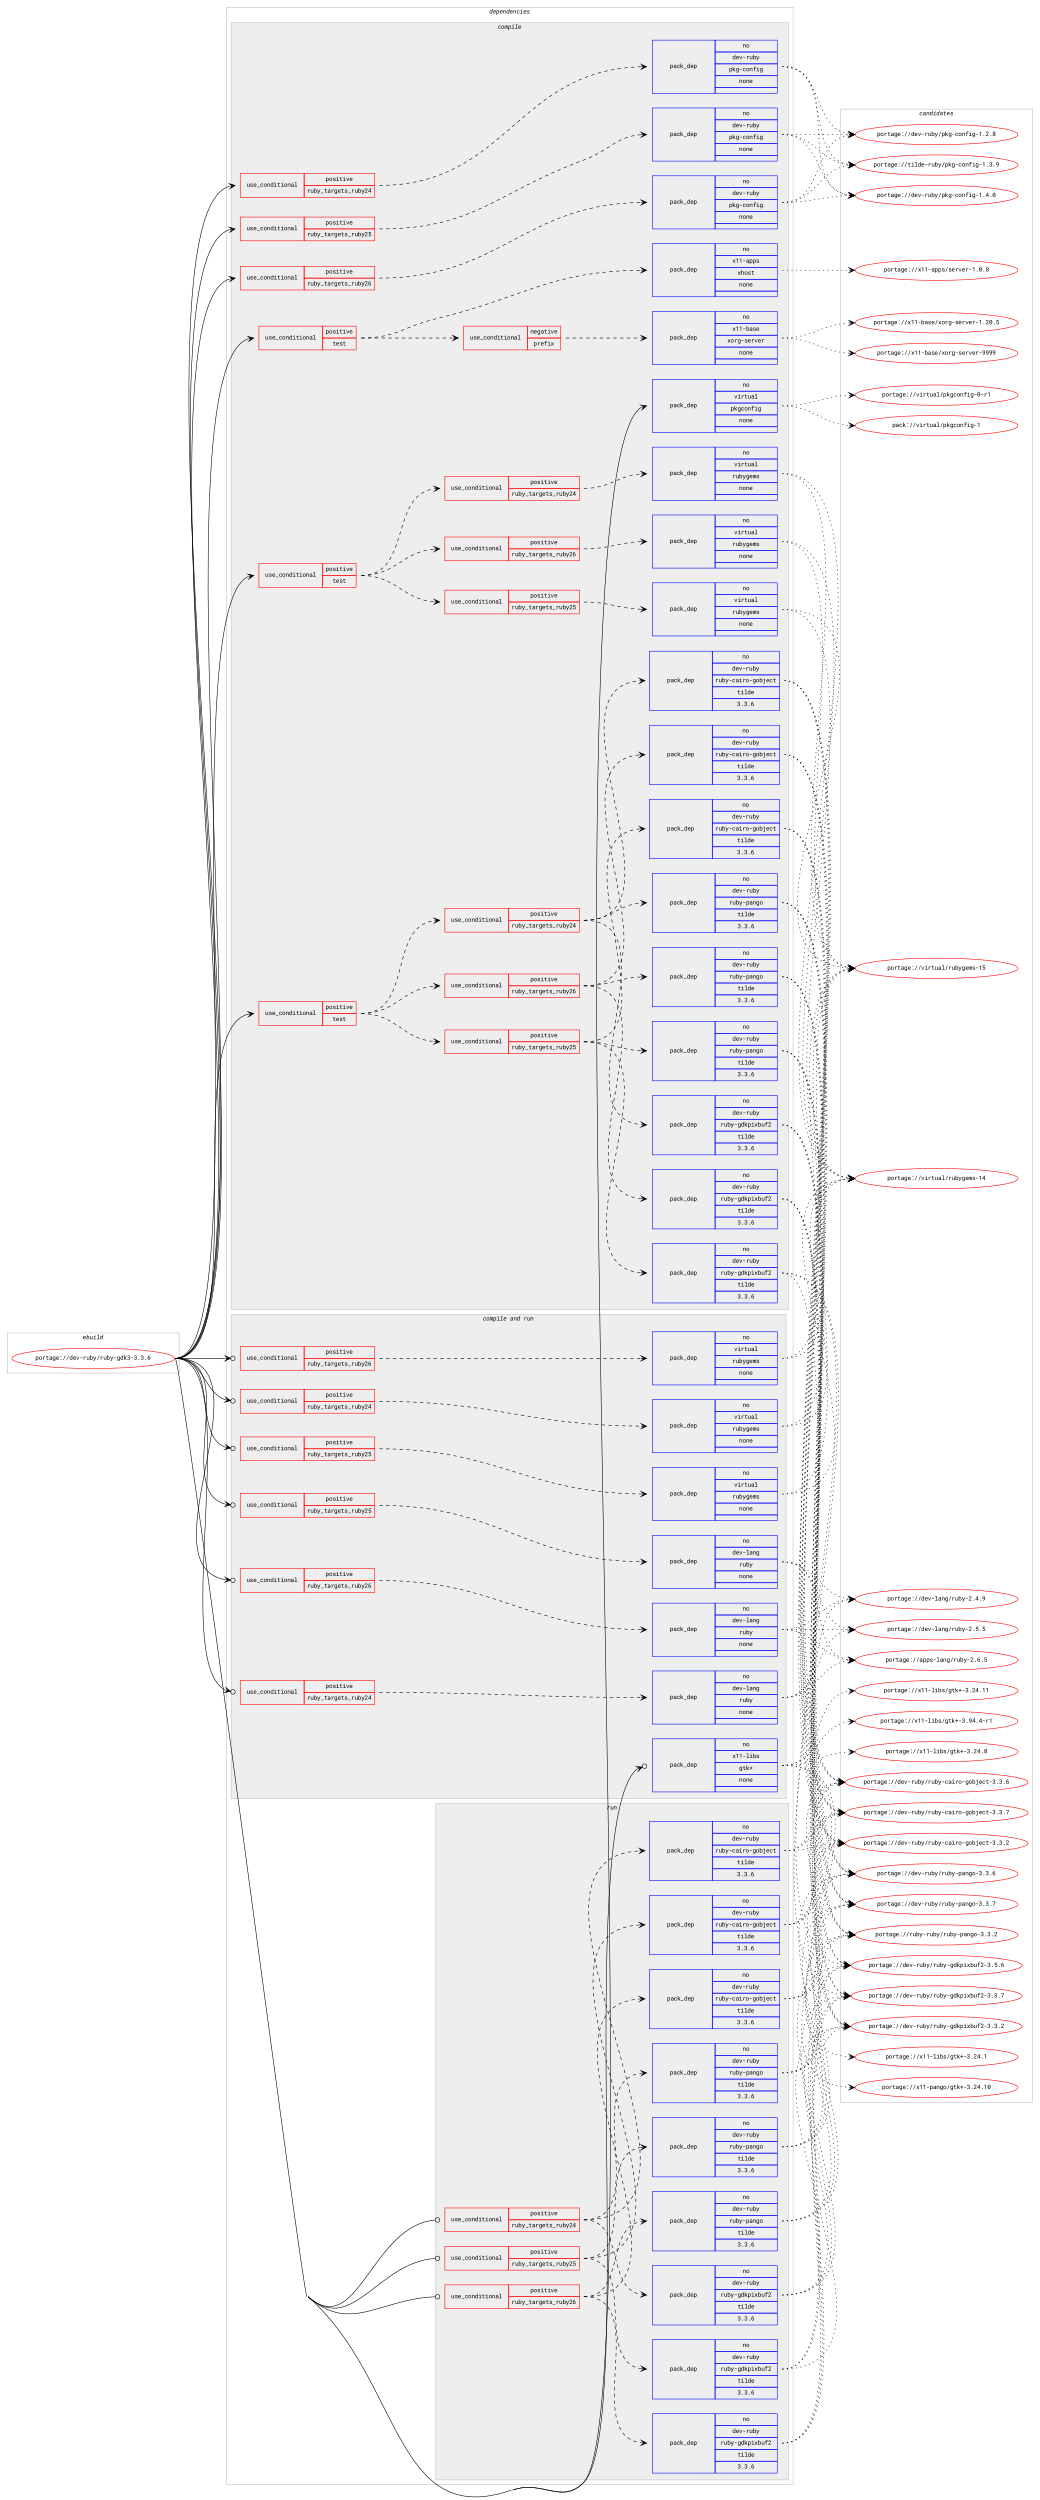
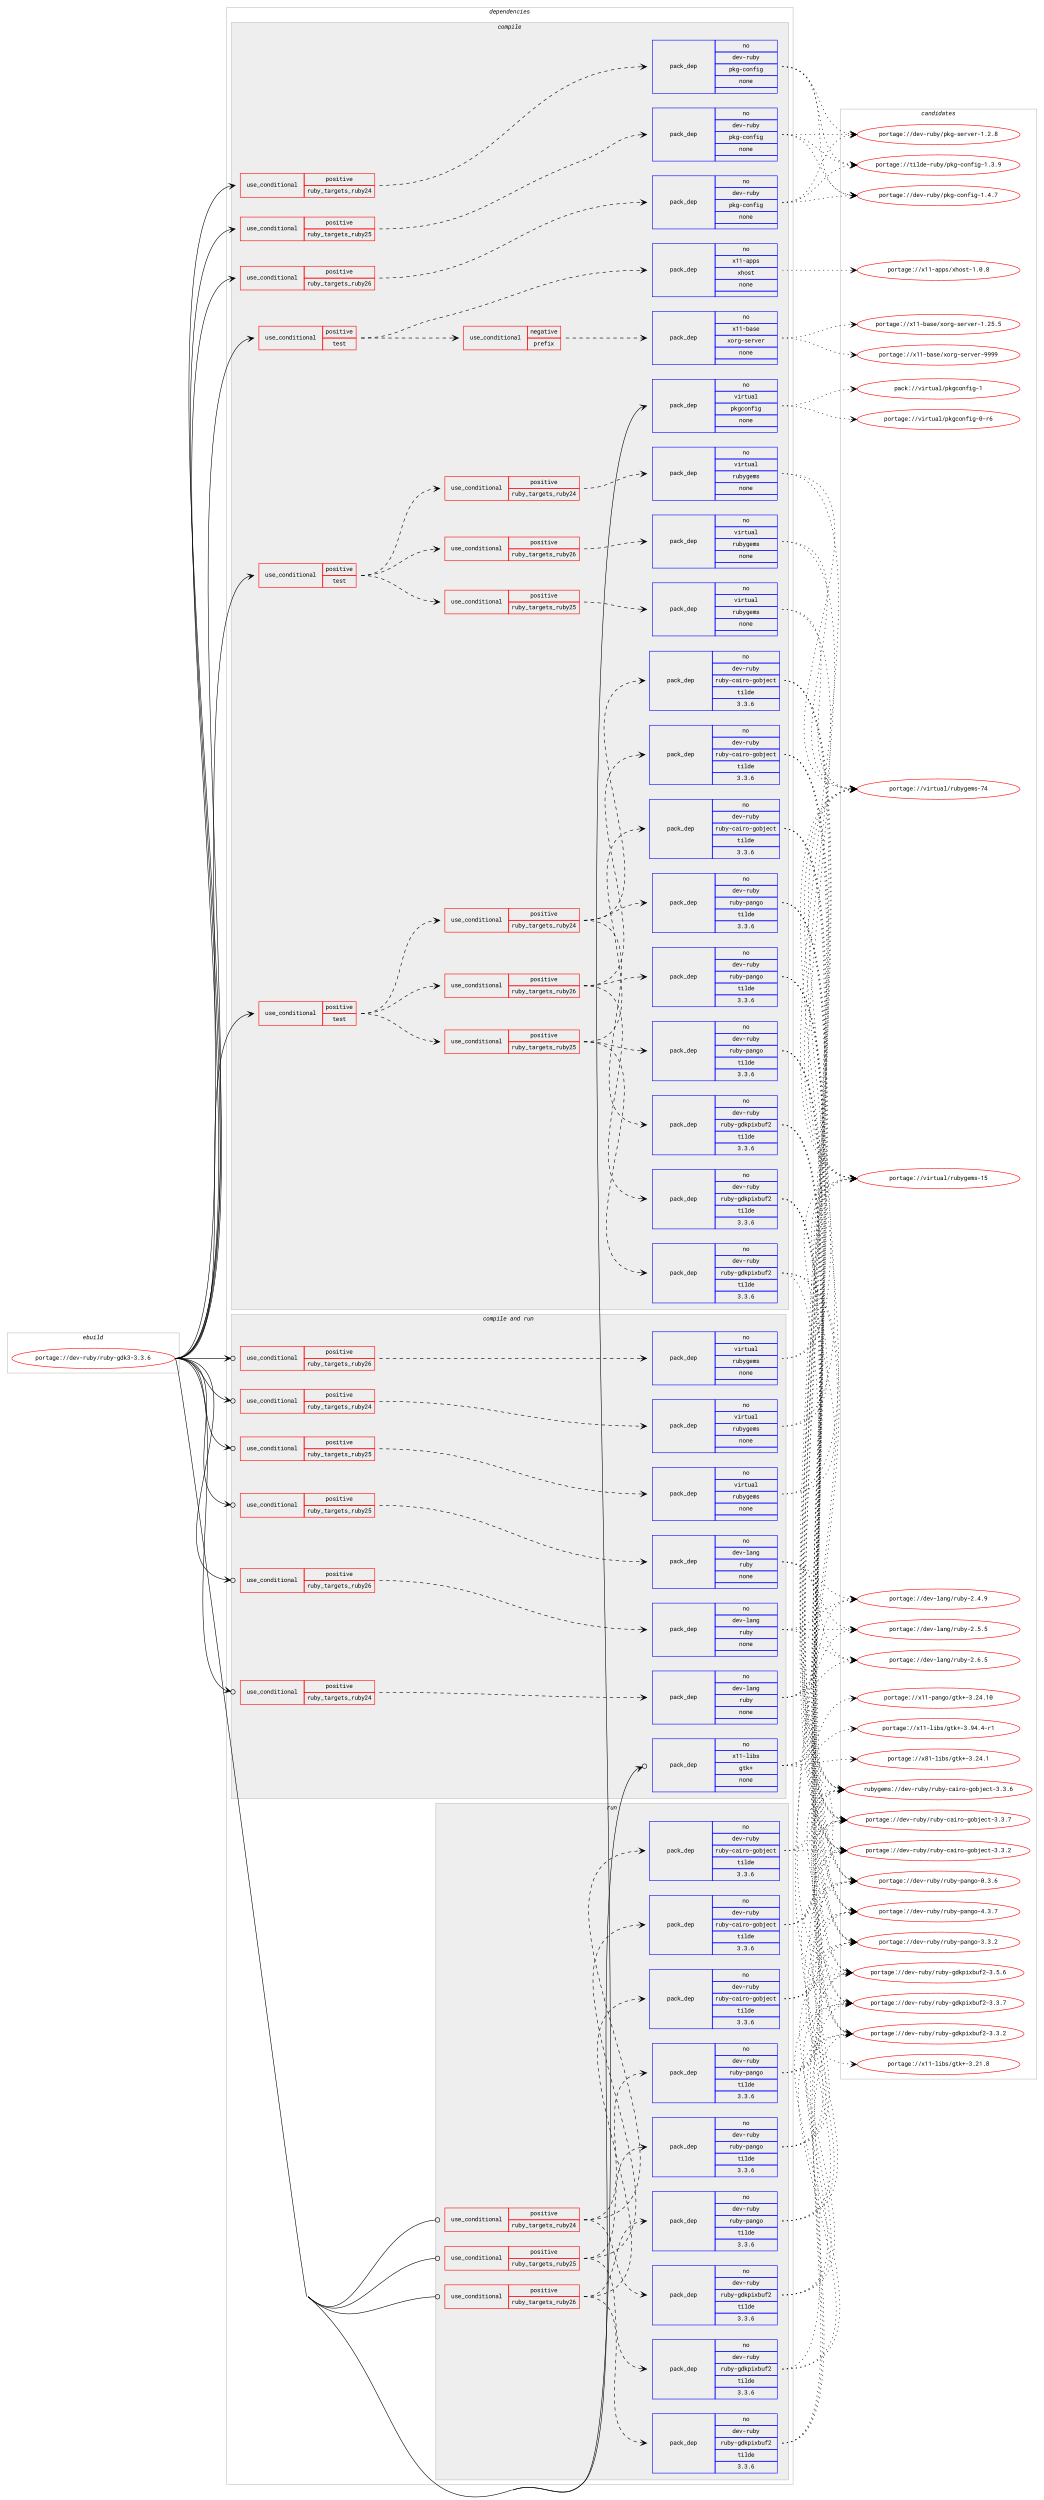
(937, 135) -> (939, 135)
(937, 196) -> (939, 196)
(937, 270) -> (939, 270)
(937, 323) -> (939, 324)
(937, 395) -> (939, 419)
(937, 1179) -> (939, 789)
(937, 1660) -> (939, 1660)
(937, 1691) -> none
(937, 1752) -> (939, 2064)
(937, 1782) -> (939, 1790)
(937, 1874) -> (939, 1881)
(937, 1904) -> (939, 1912)
(937, 1935) -> (939, 1942)
(937, 2057) -> (939, 1759)
